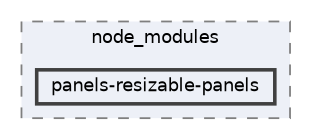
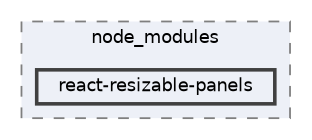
(156, 87) -> (156, 87)
